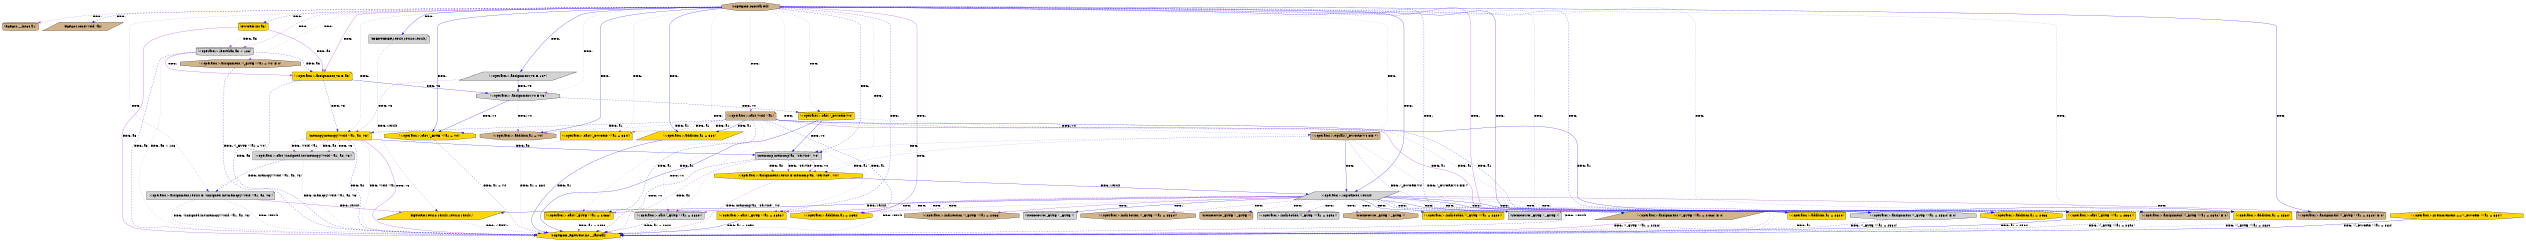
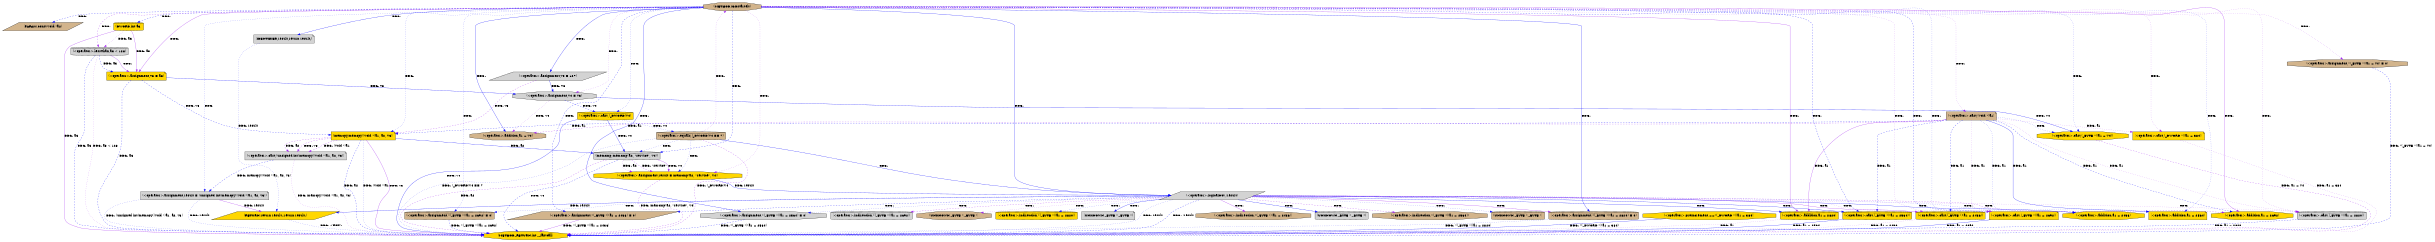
(527, 13) -> (1473, 9)
(21, 27) -> none
(682, 126) -> (2042, 126)
(690, 136) -> none
